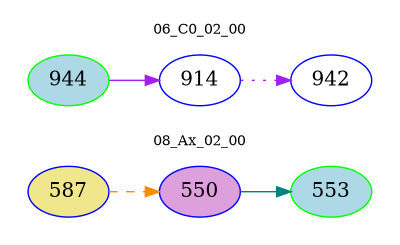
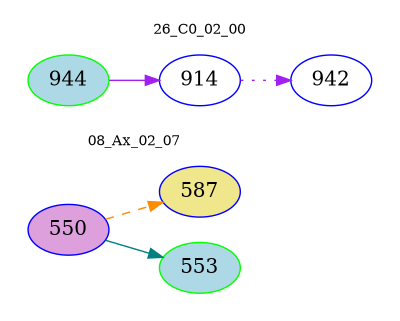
(200, 30) -> (200, 30)
(200, 142) -> (134, 142)
(127, 192) -> (127, 213)
